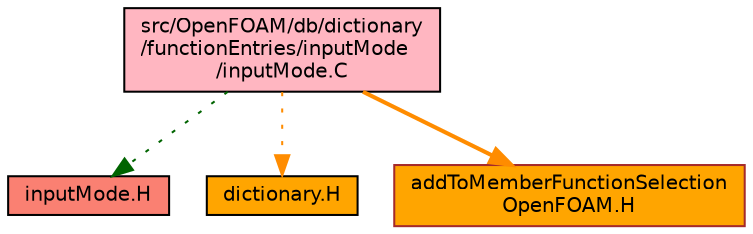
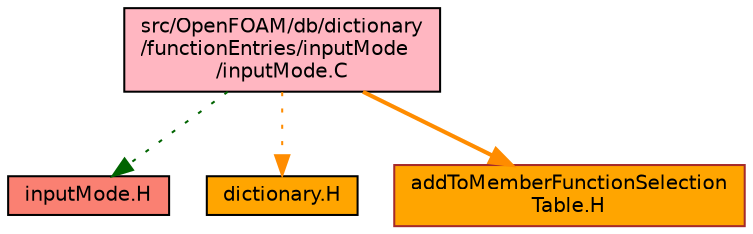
(569, 196) -> (569, 196)
